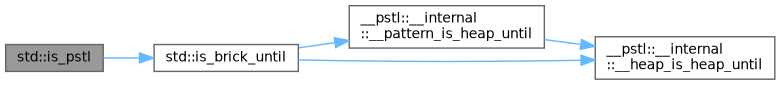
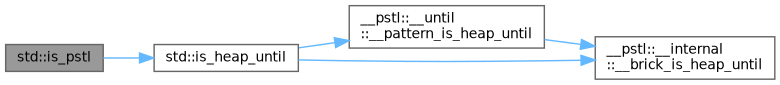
(447, 27) -> (447, 27)
(226, 58) -> (226, 58)
(685, 58) -> (685, 58)
